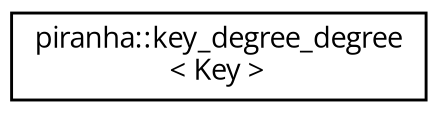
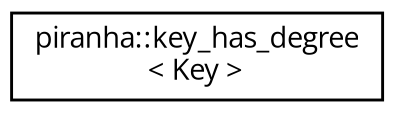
(219, 57) -> (197, 57)
